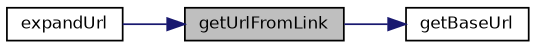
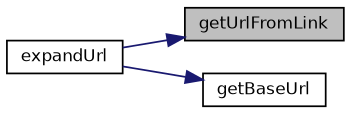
(366, 24) -> (154, 72)
